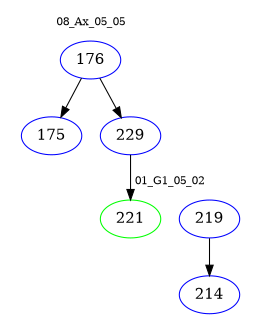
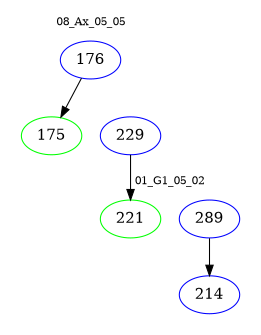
(108, 93) -> none
(52, 136) -> (52, 136)
(210, 219) -> (210, 219)
